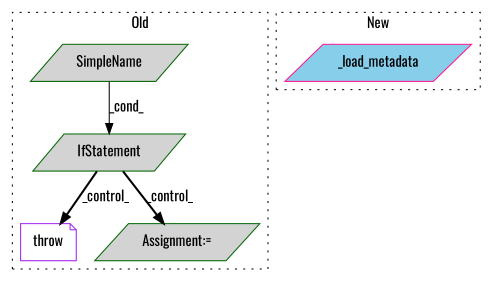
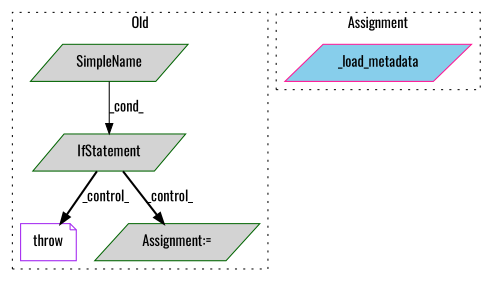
(378, 24) -> (378, 24)
